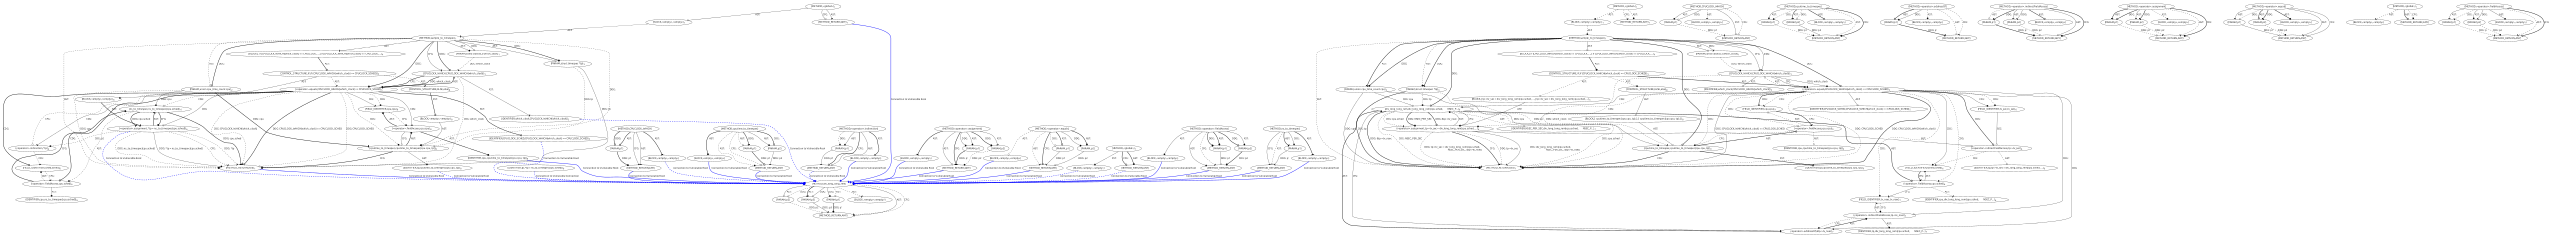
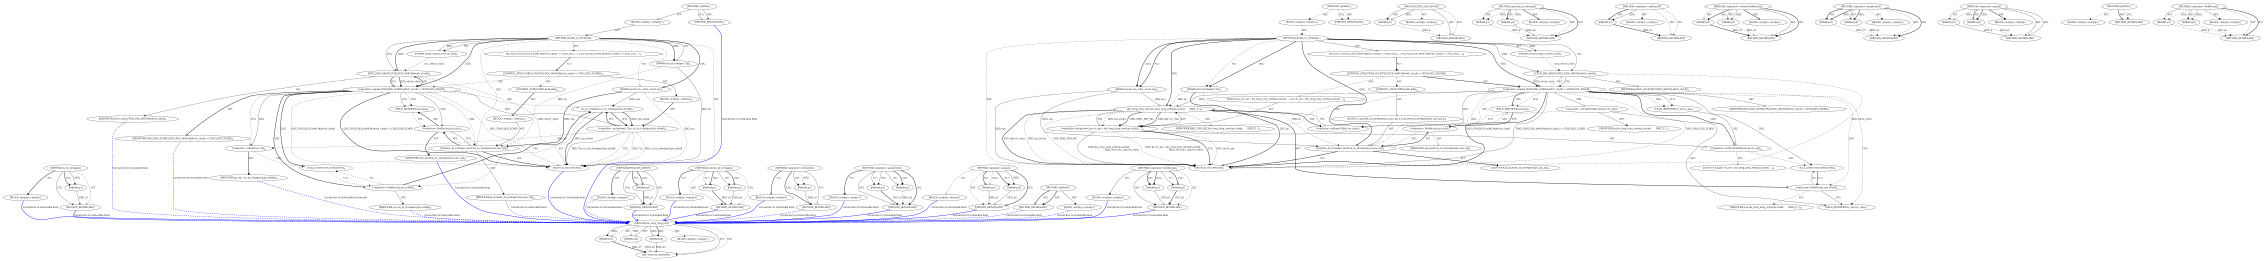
none -> (249, 162)
(428, 179) -> (517, 222)
(1881, 207) -> none
(1845, 224) -> none
